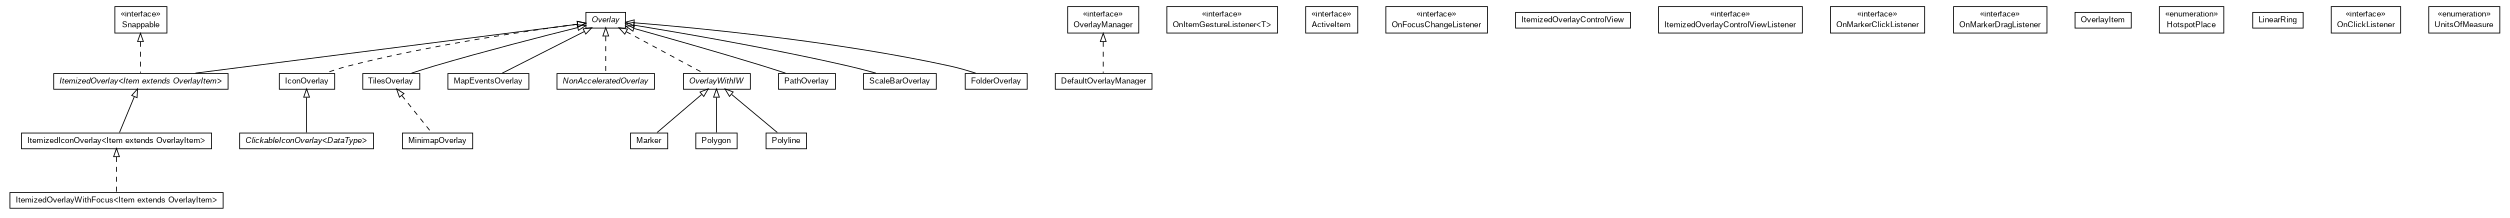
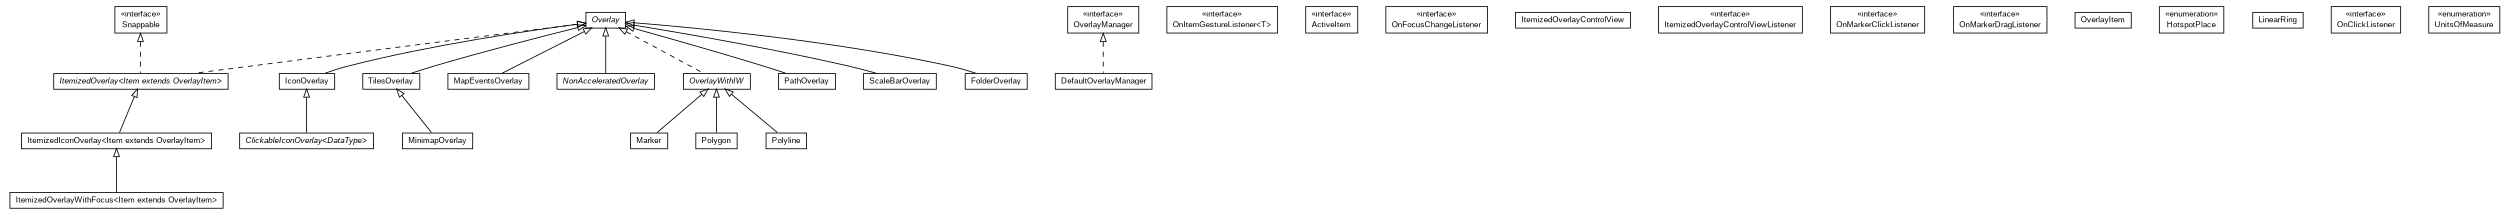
(386, 49) -> (386, 49)
(425, 49) -> (425, 49)
(606, 55) -> (606, 55)
(417, 114) -> (417, 114)
(117, 174) -> (117, 174)
